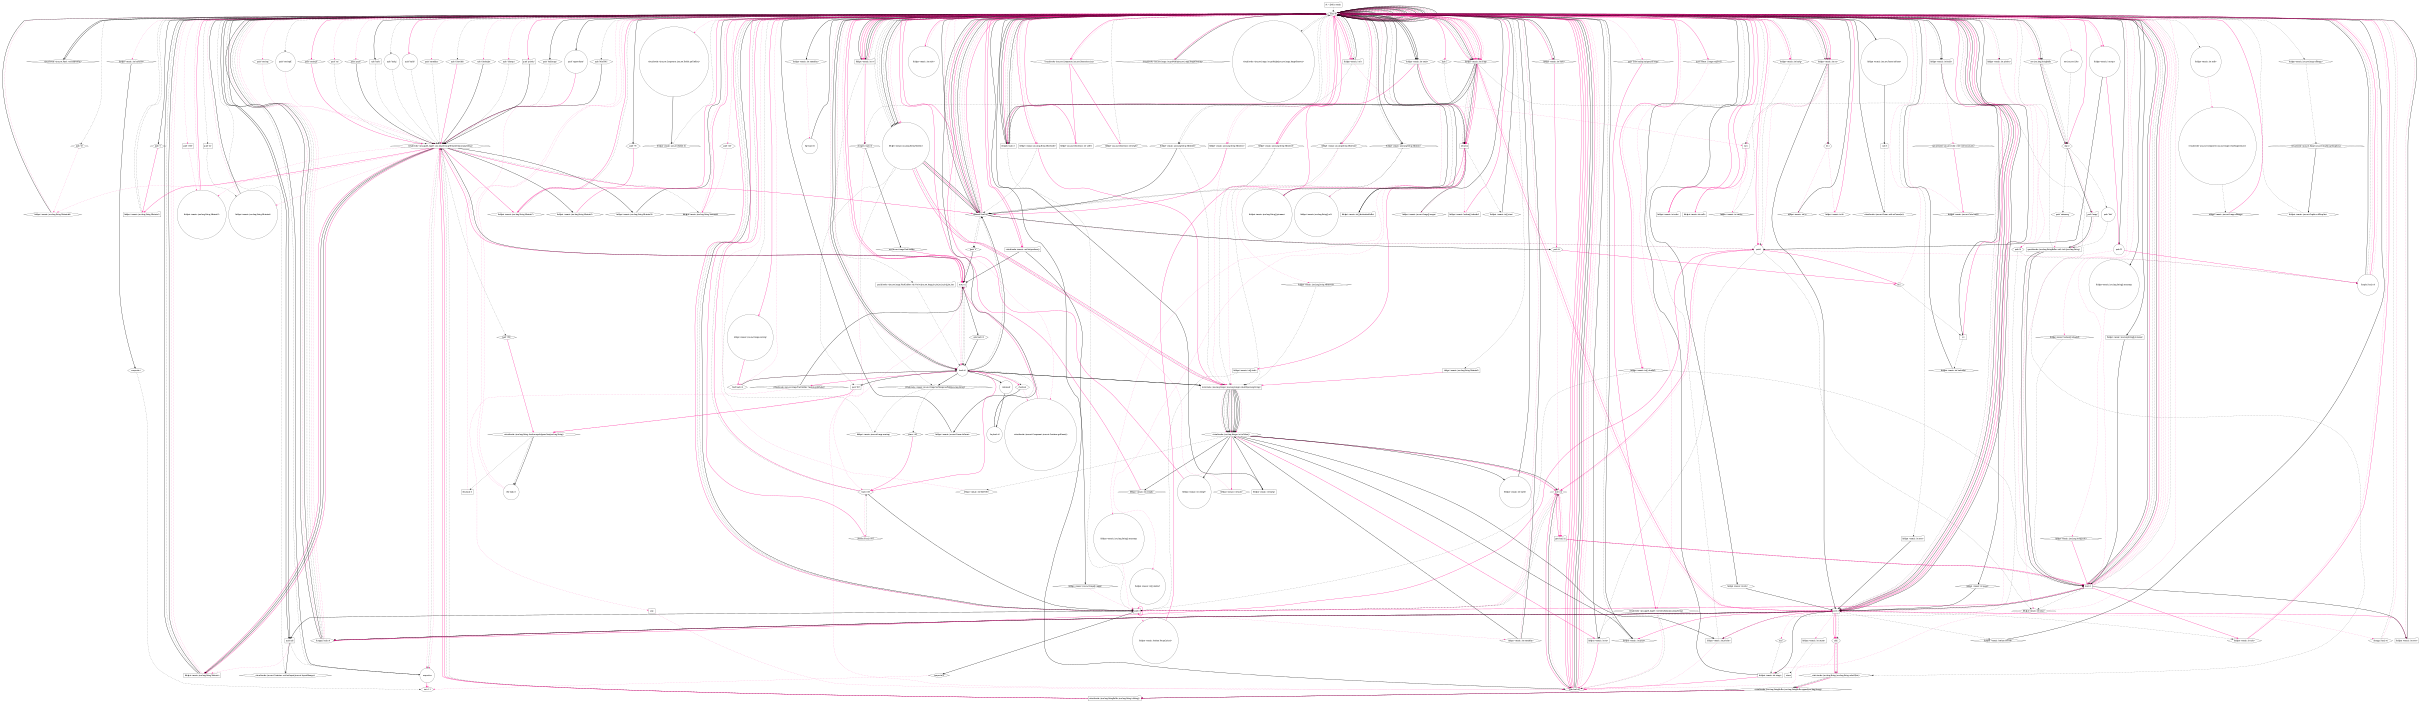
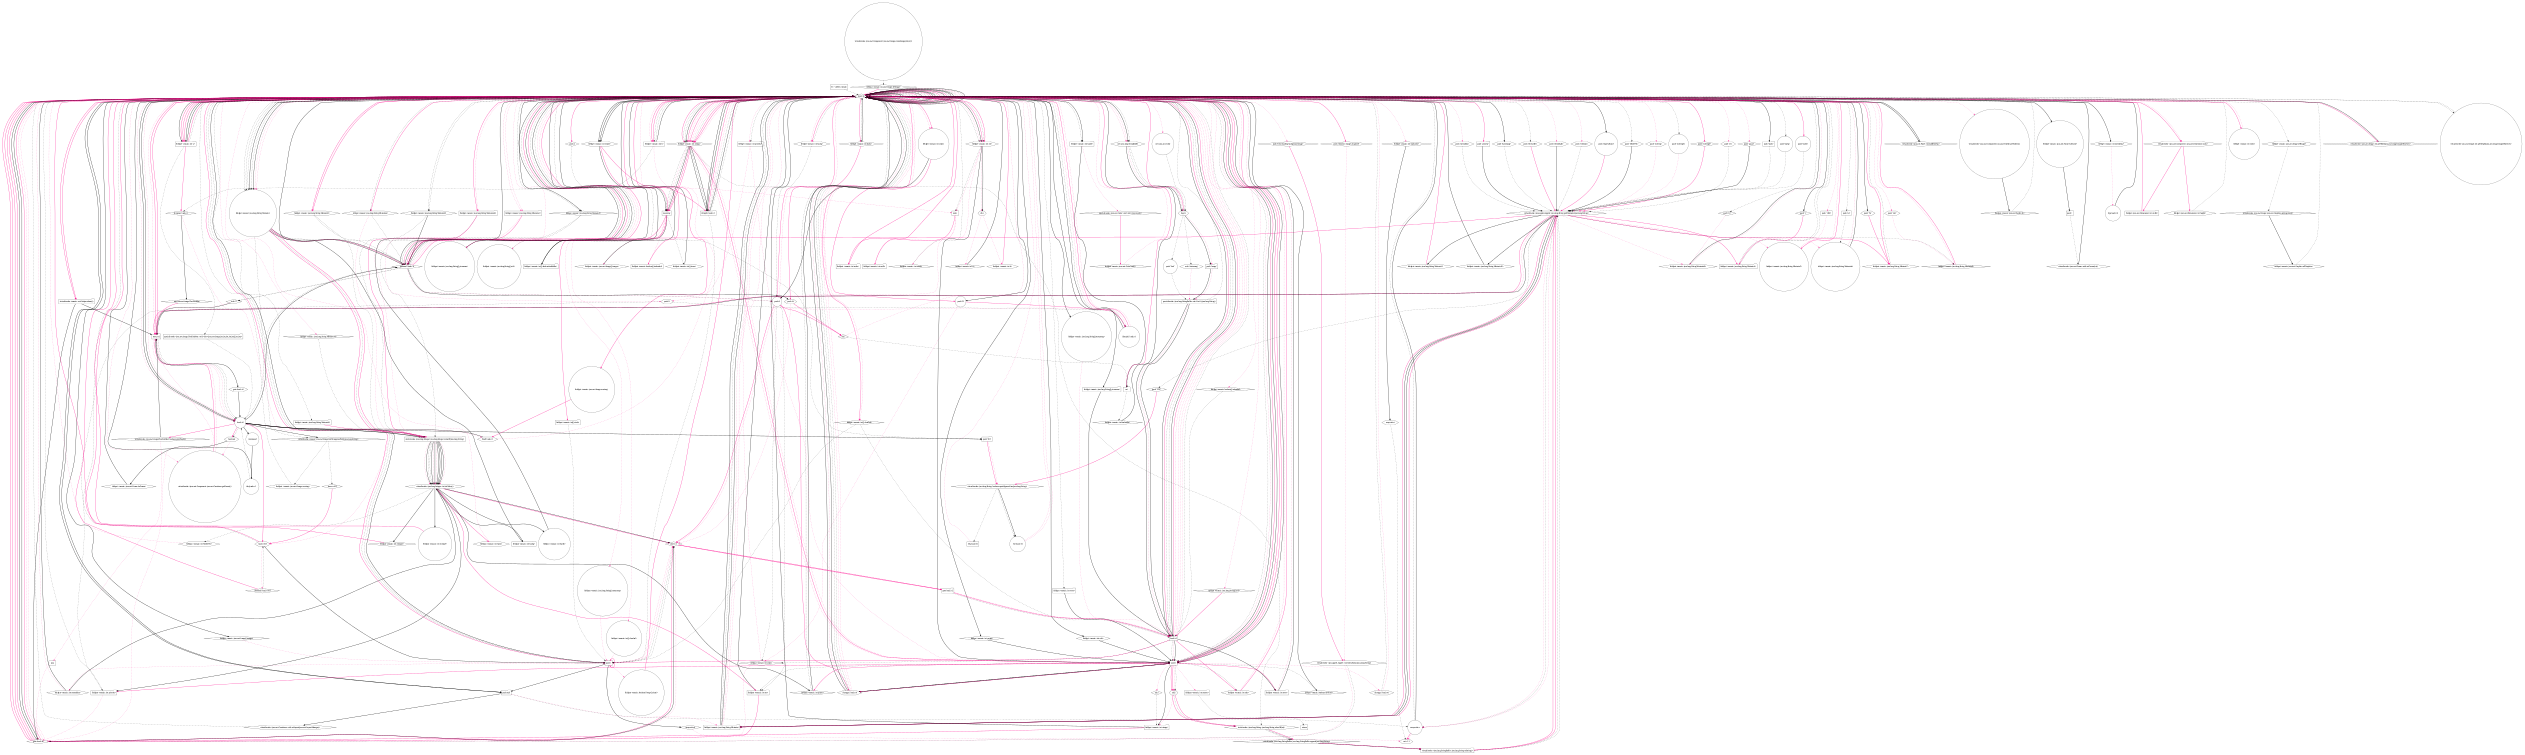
(2206, 62) -> none
